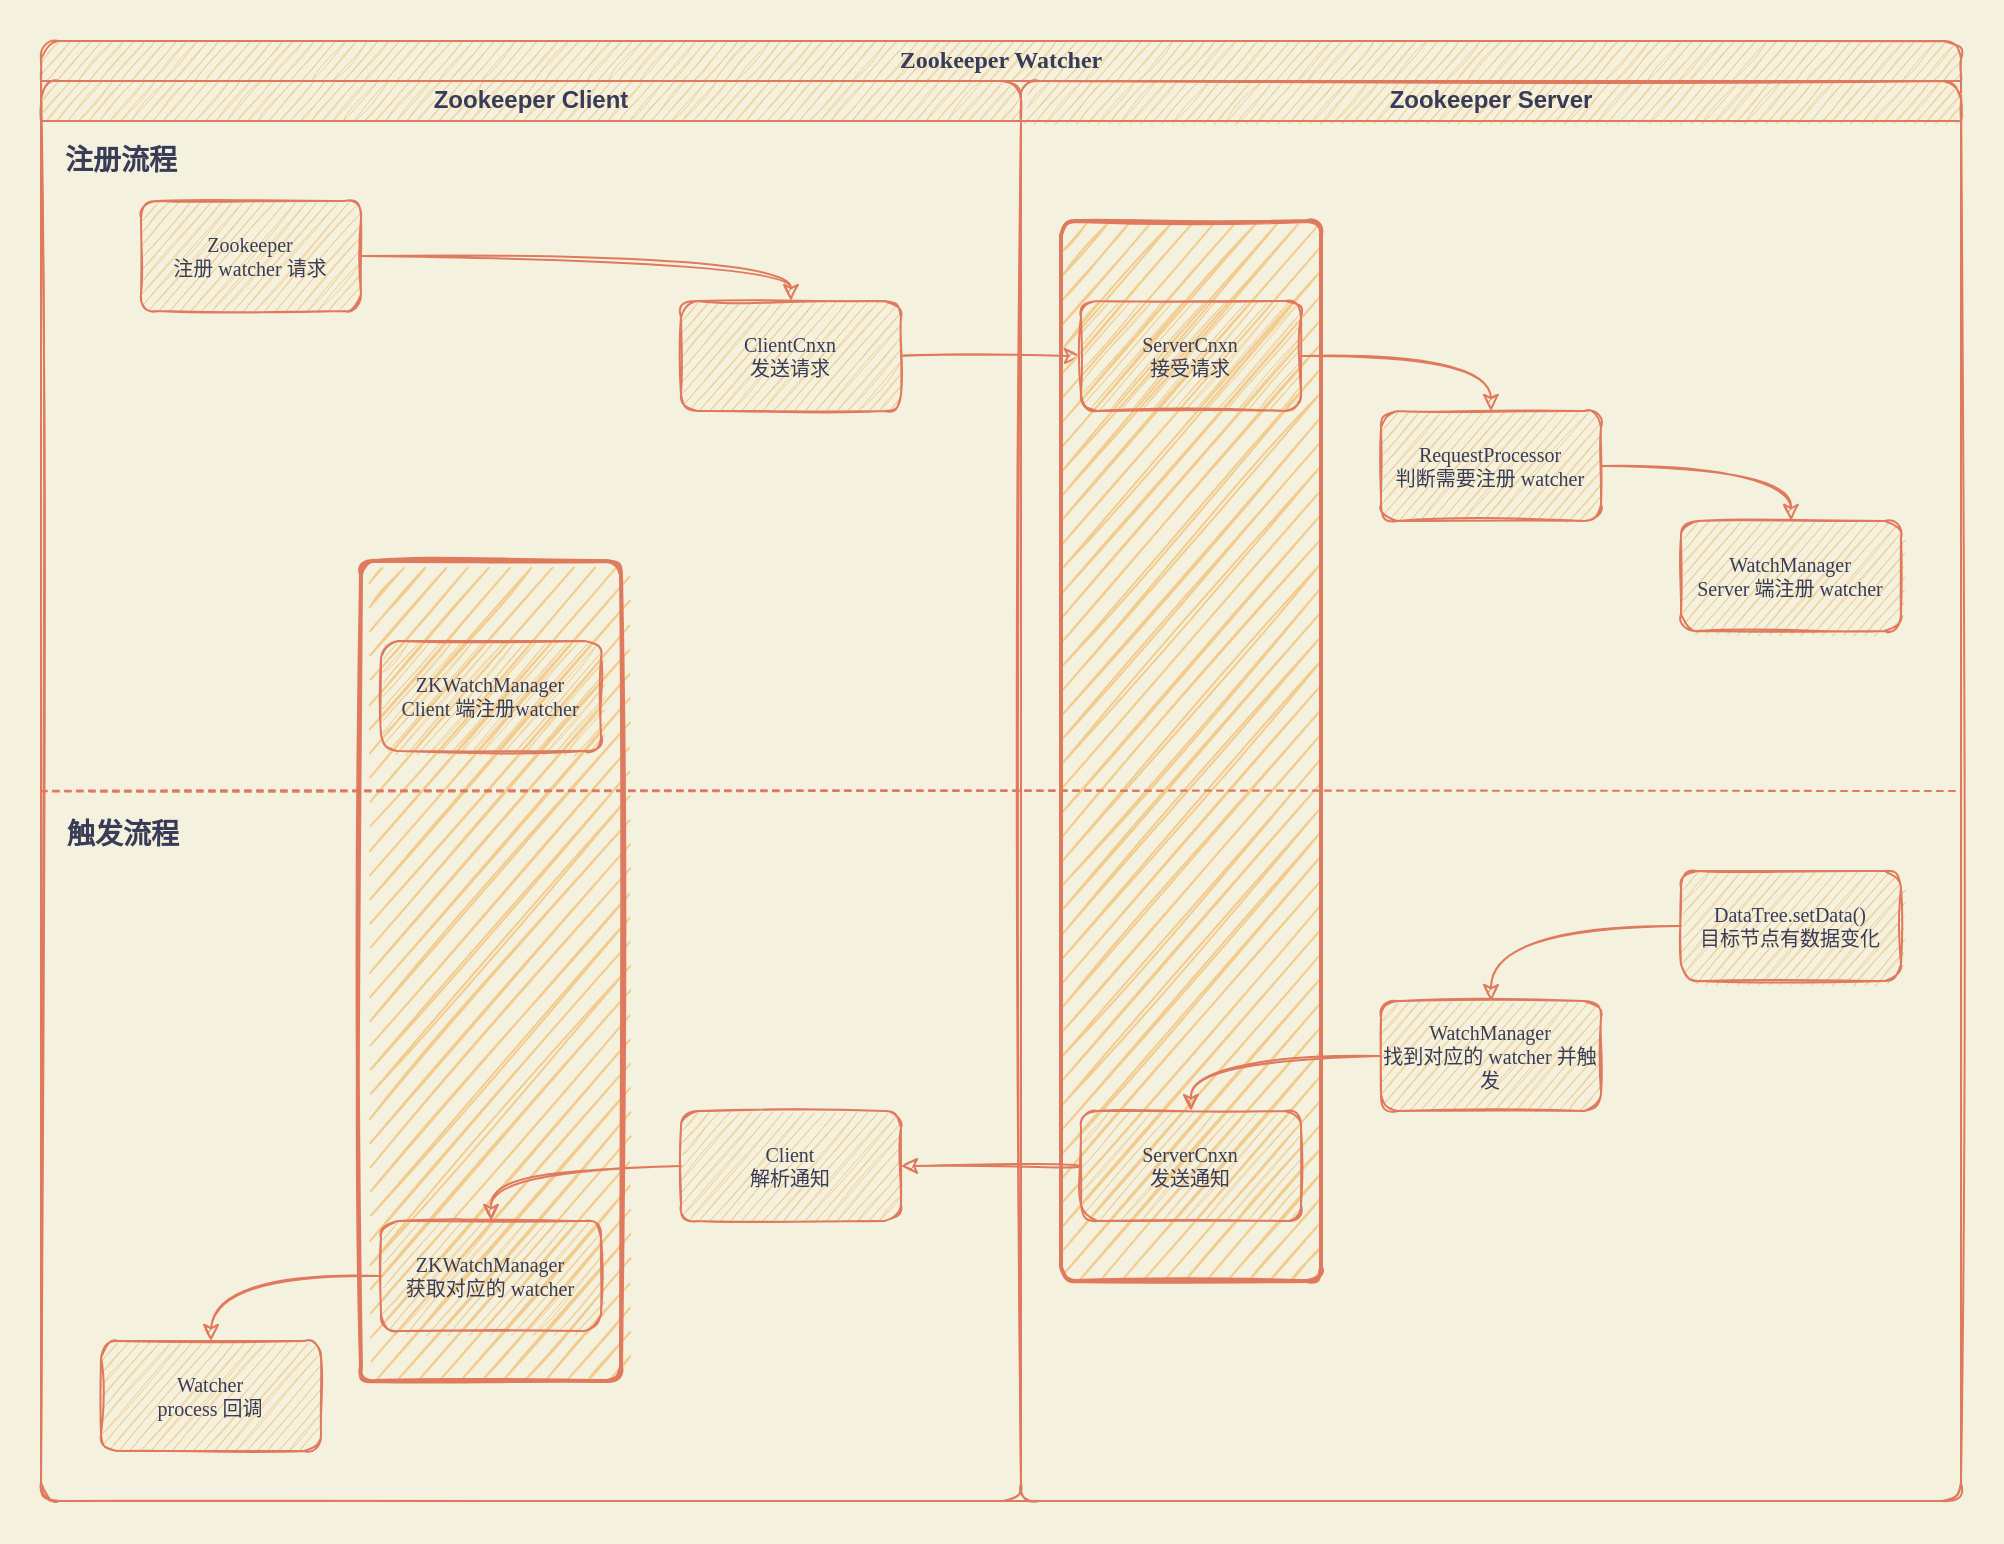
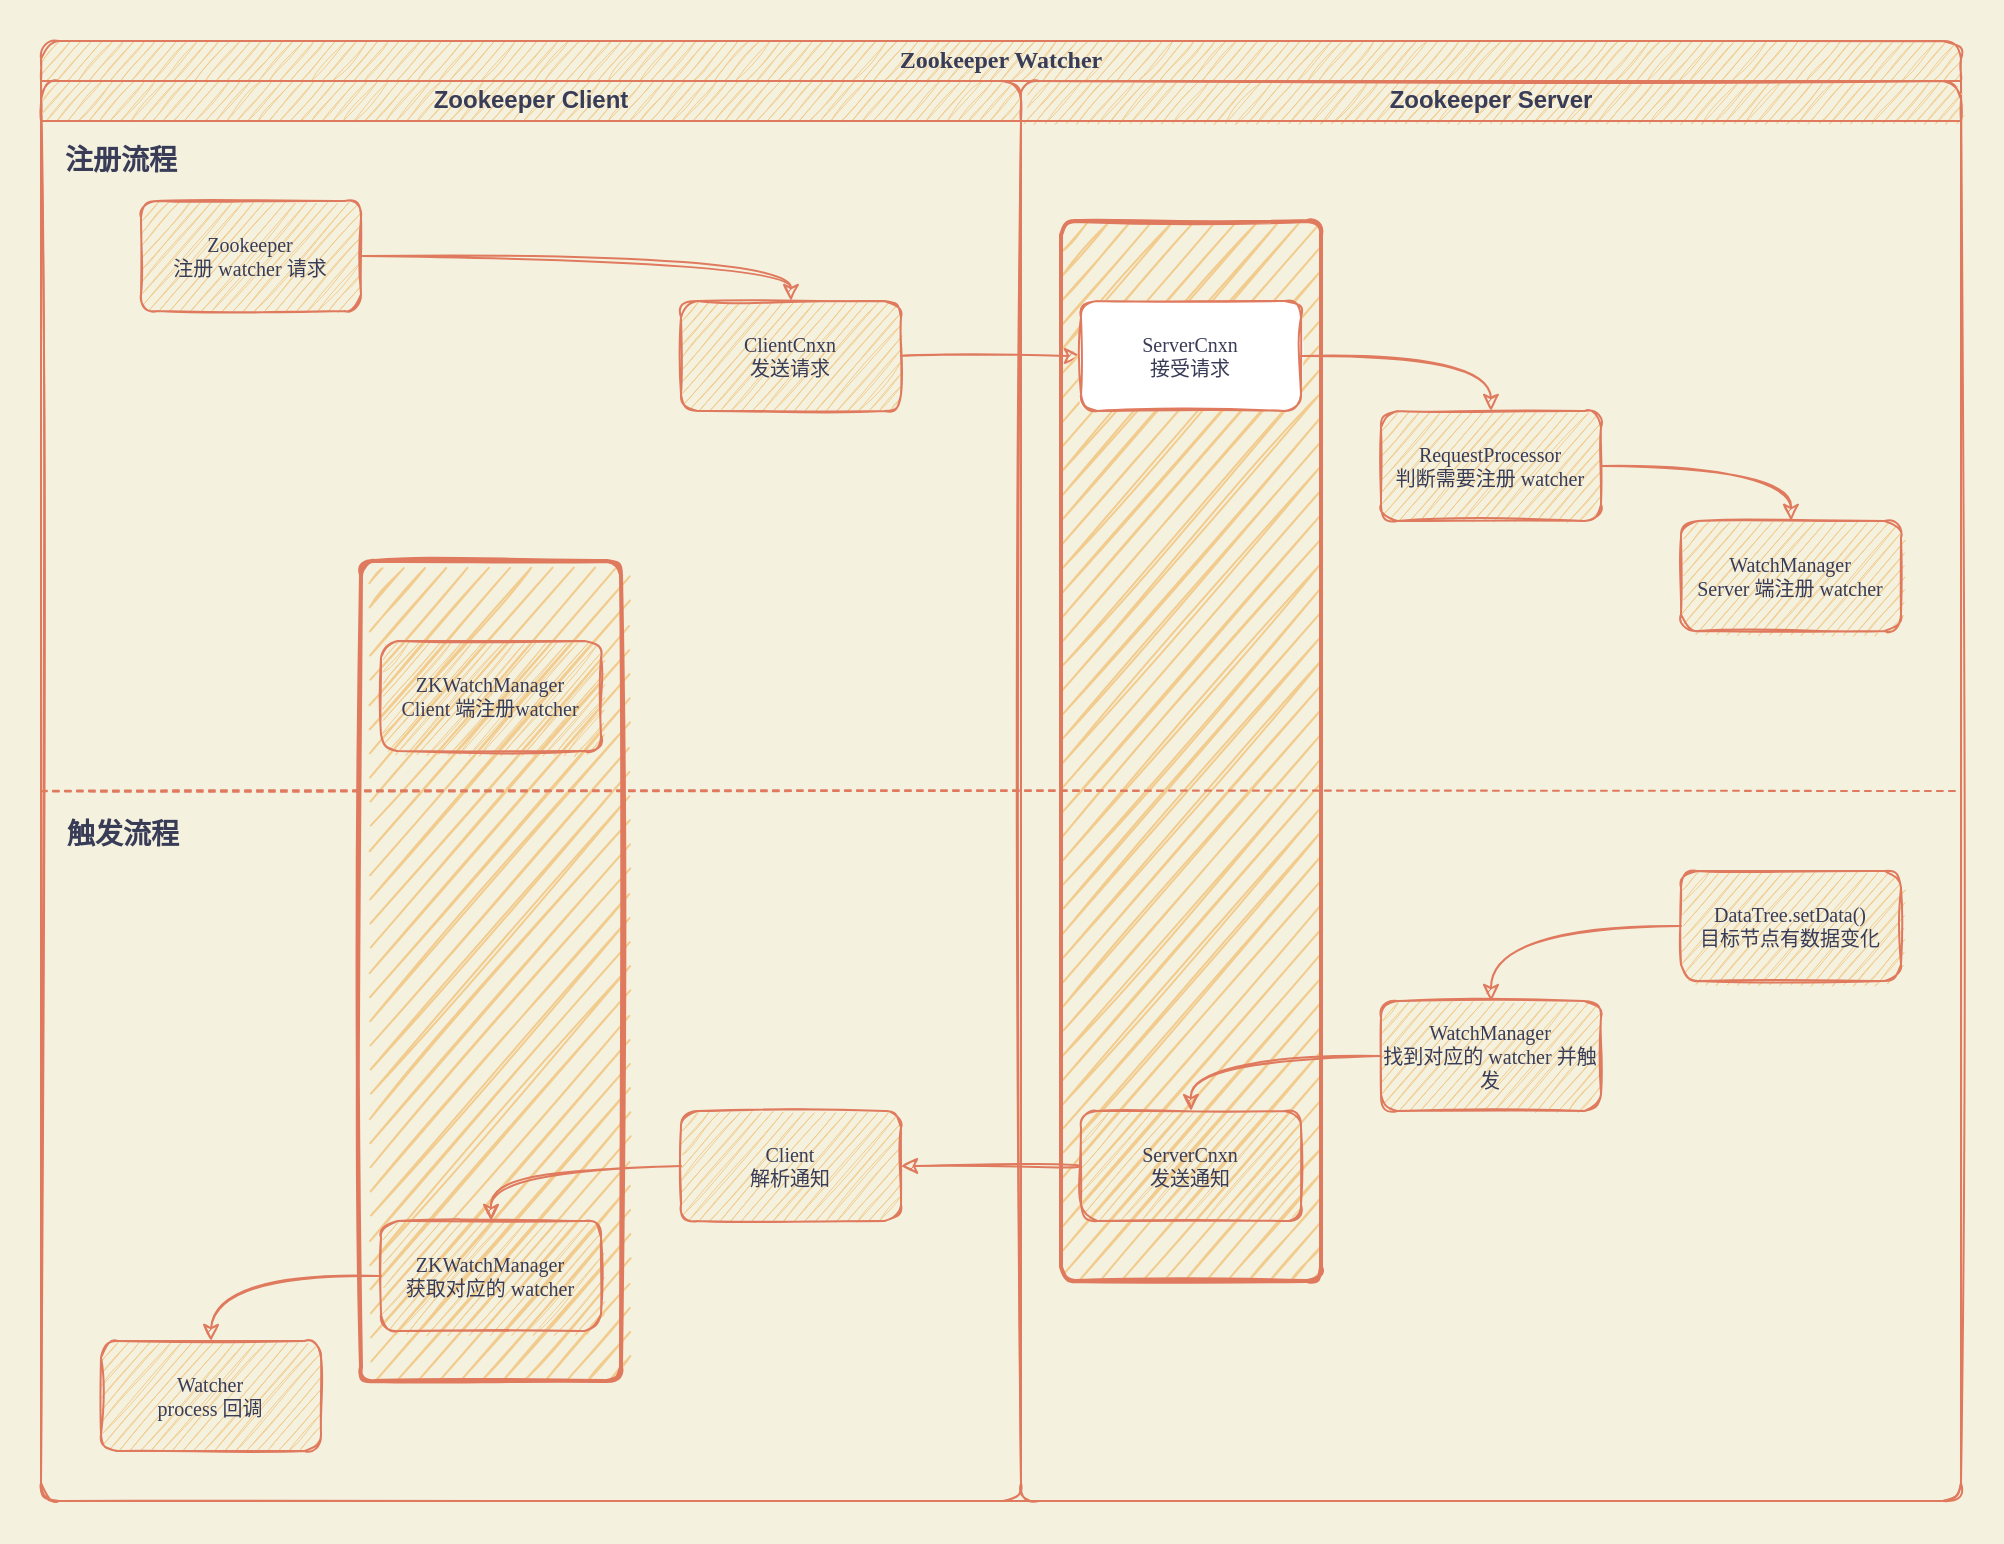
(1191, 356) -> (1191, 356)
